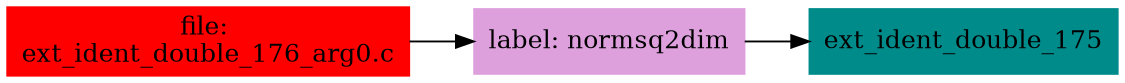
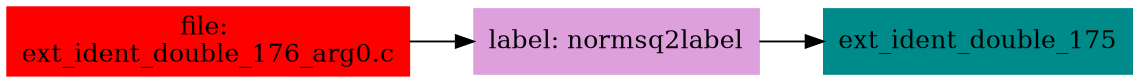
(609, 41) -> (617, 41)
